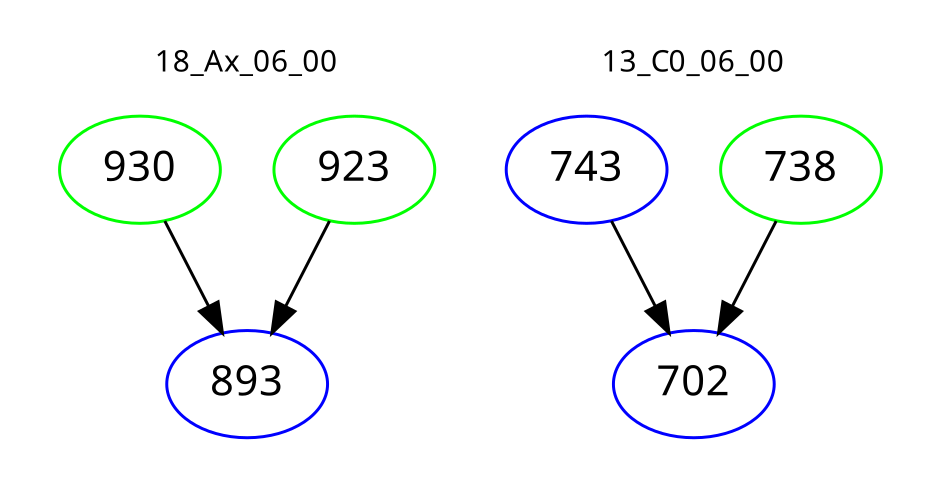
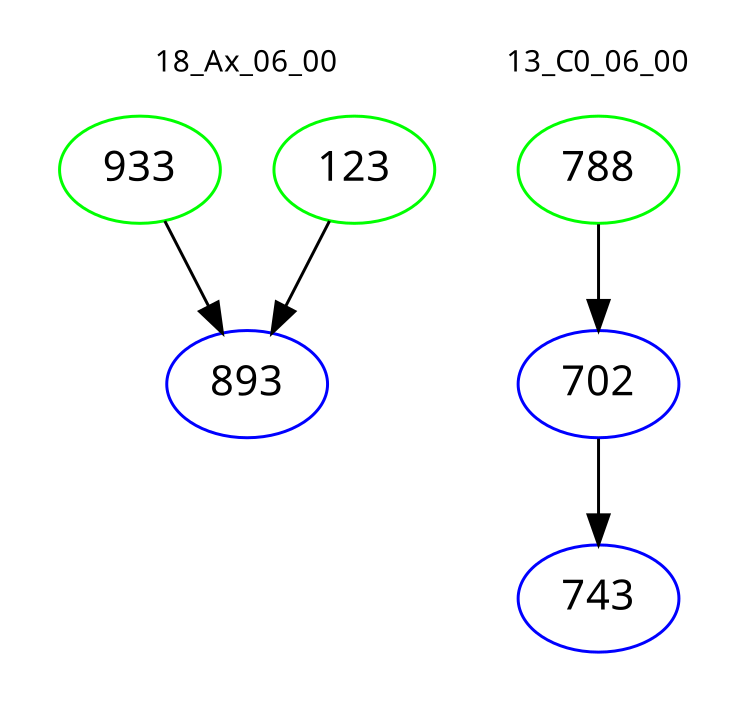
(140, 170) -> (140, 170)
(354, 170) -> (354, 170)
(801, 170) -> (599, 170)
(633, 264) -> (599, 477)
